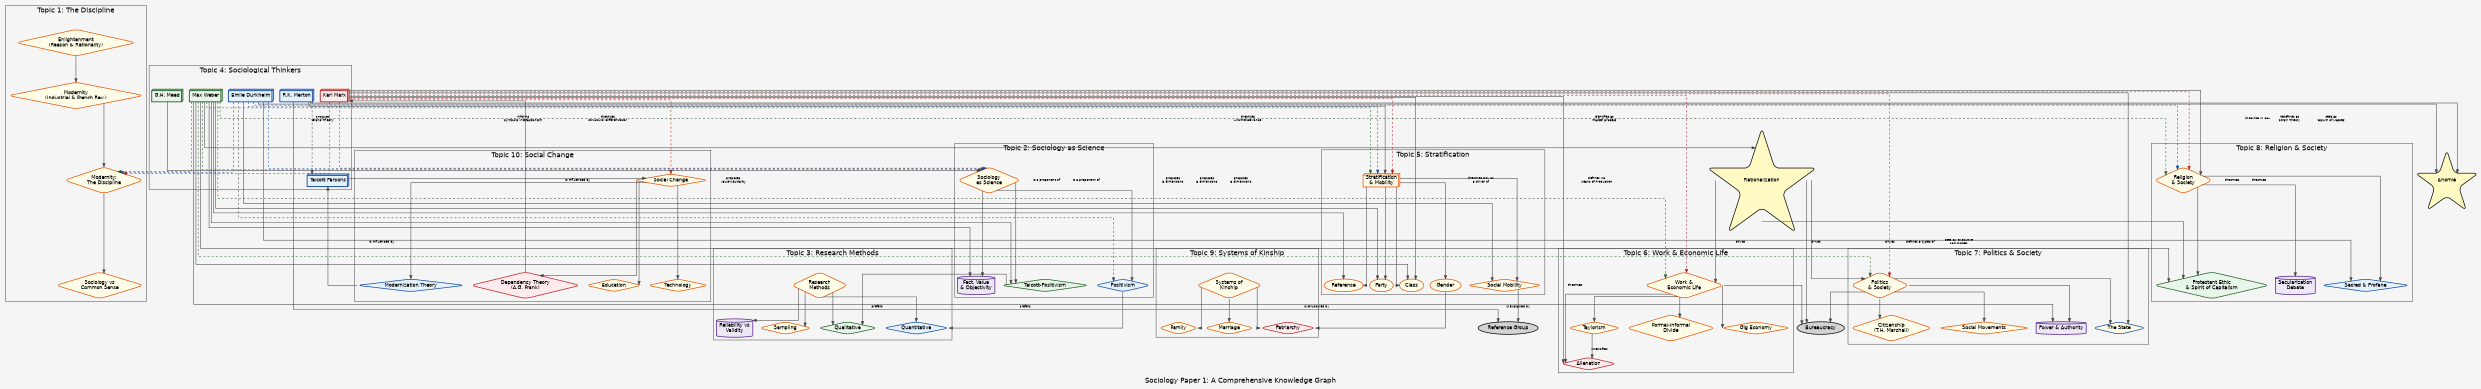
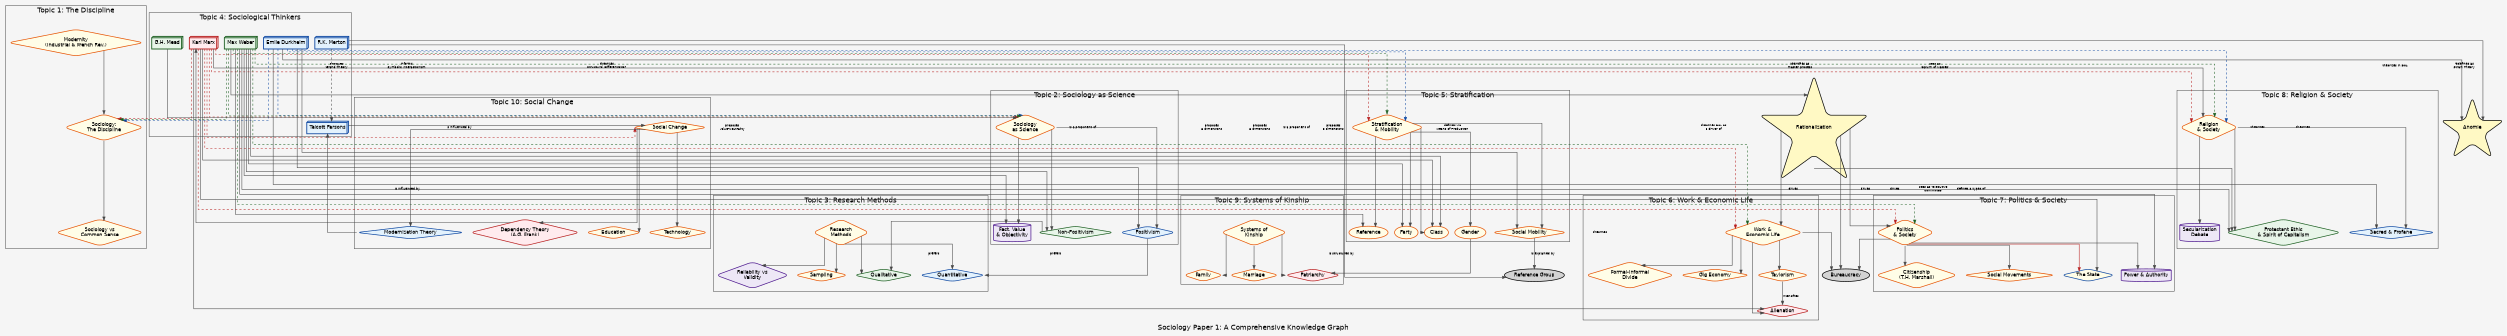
(76, 43) -> none
(877, 106) -> none
(104, 180) -> (104, 127)
(1381, 180) -> (1387, 127)
(648, 218) -> (687, 168)
(2023, 279) -> (2006, 244)
(1045, 285) -> (1076, 233)
(735, 328) -> (752, 275)
